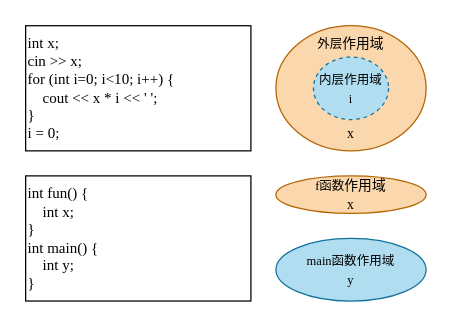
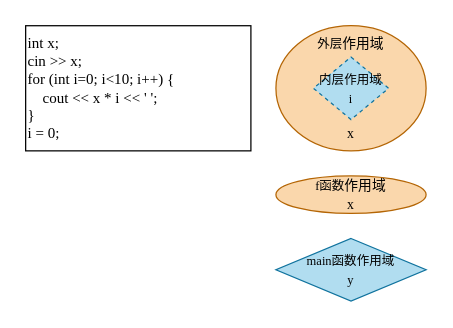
(351, 88) -> (351, 88)
(138, 238) -> none
(351, 269) -> (351, 269)
